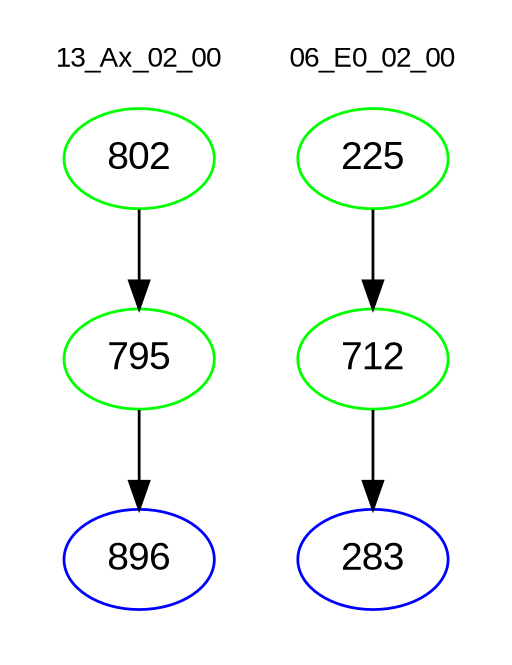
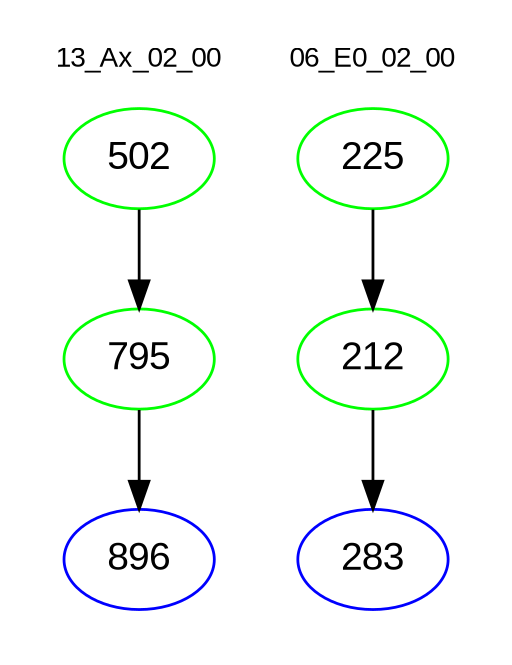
(139, 159) -> (139, 159)
(373, 359) -> (373, 359)
